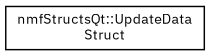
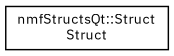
(105, 28) -> (87, 28)
